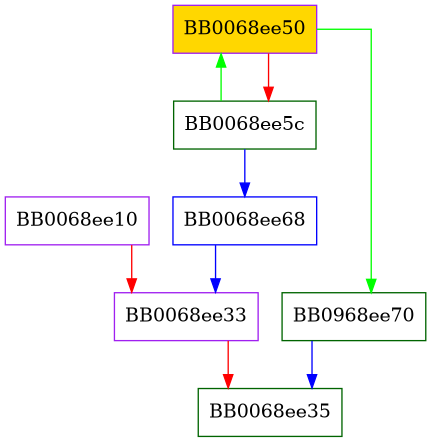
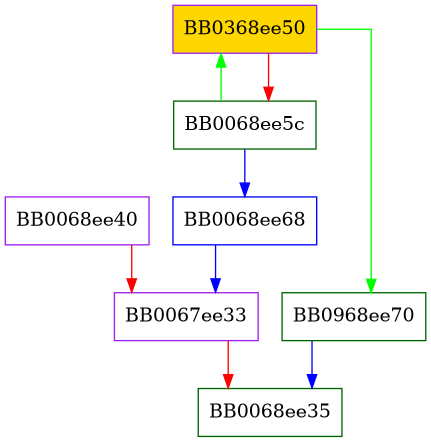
(245, 29) -> (245, 29)
(77, 221) -> (77, 221)
(186, 317) -> (186, 317)
